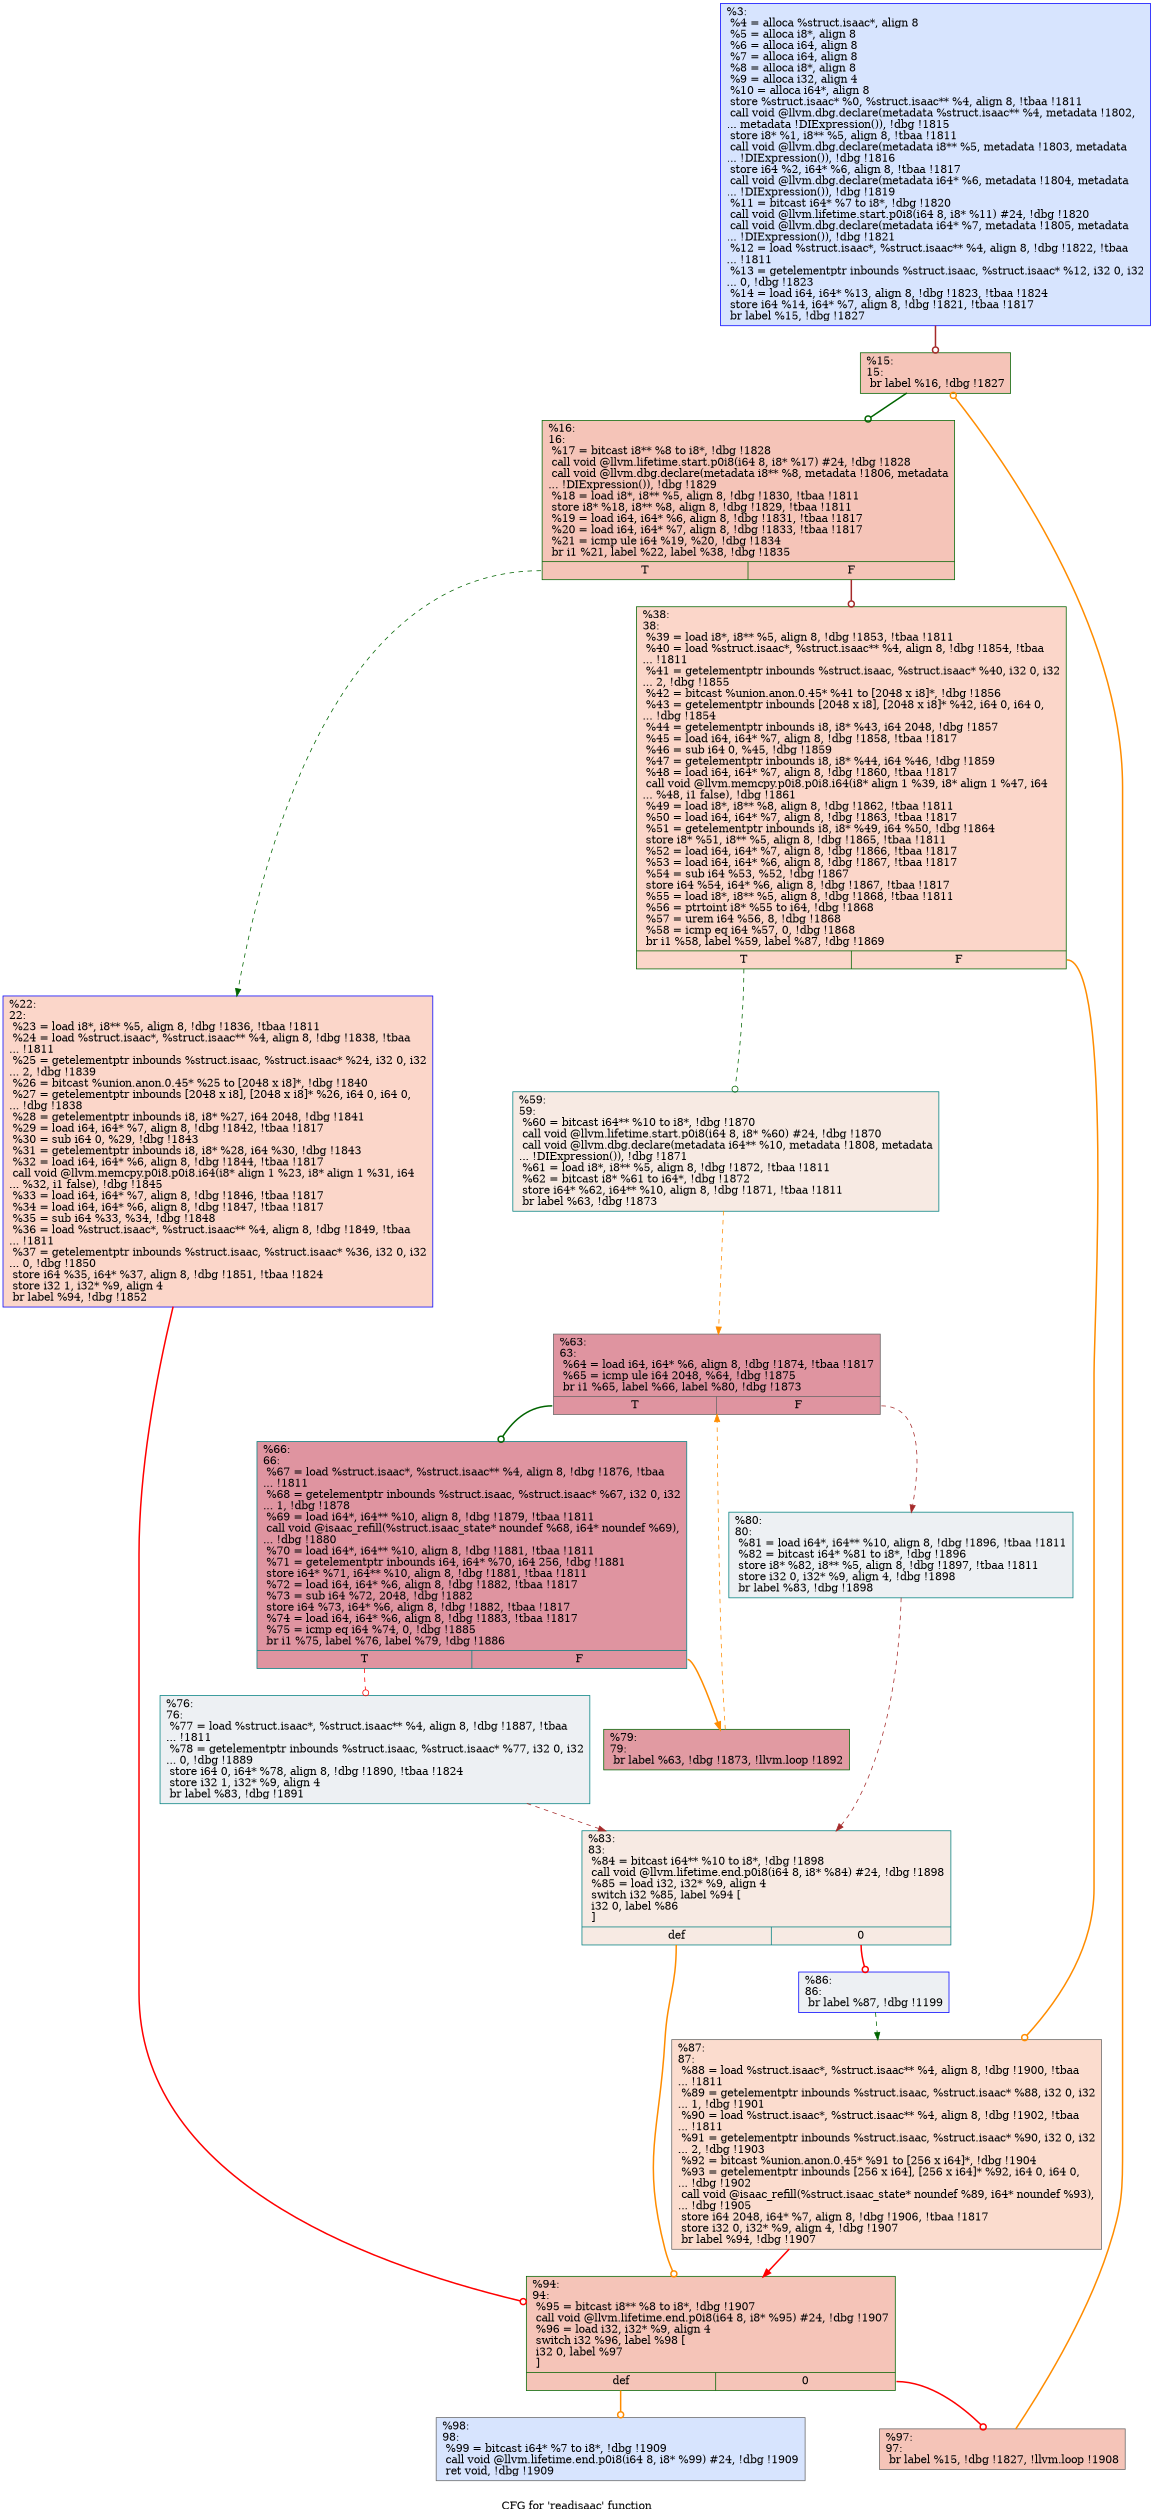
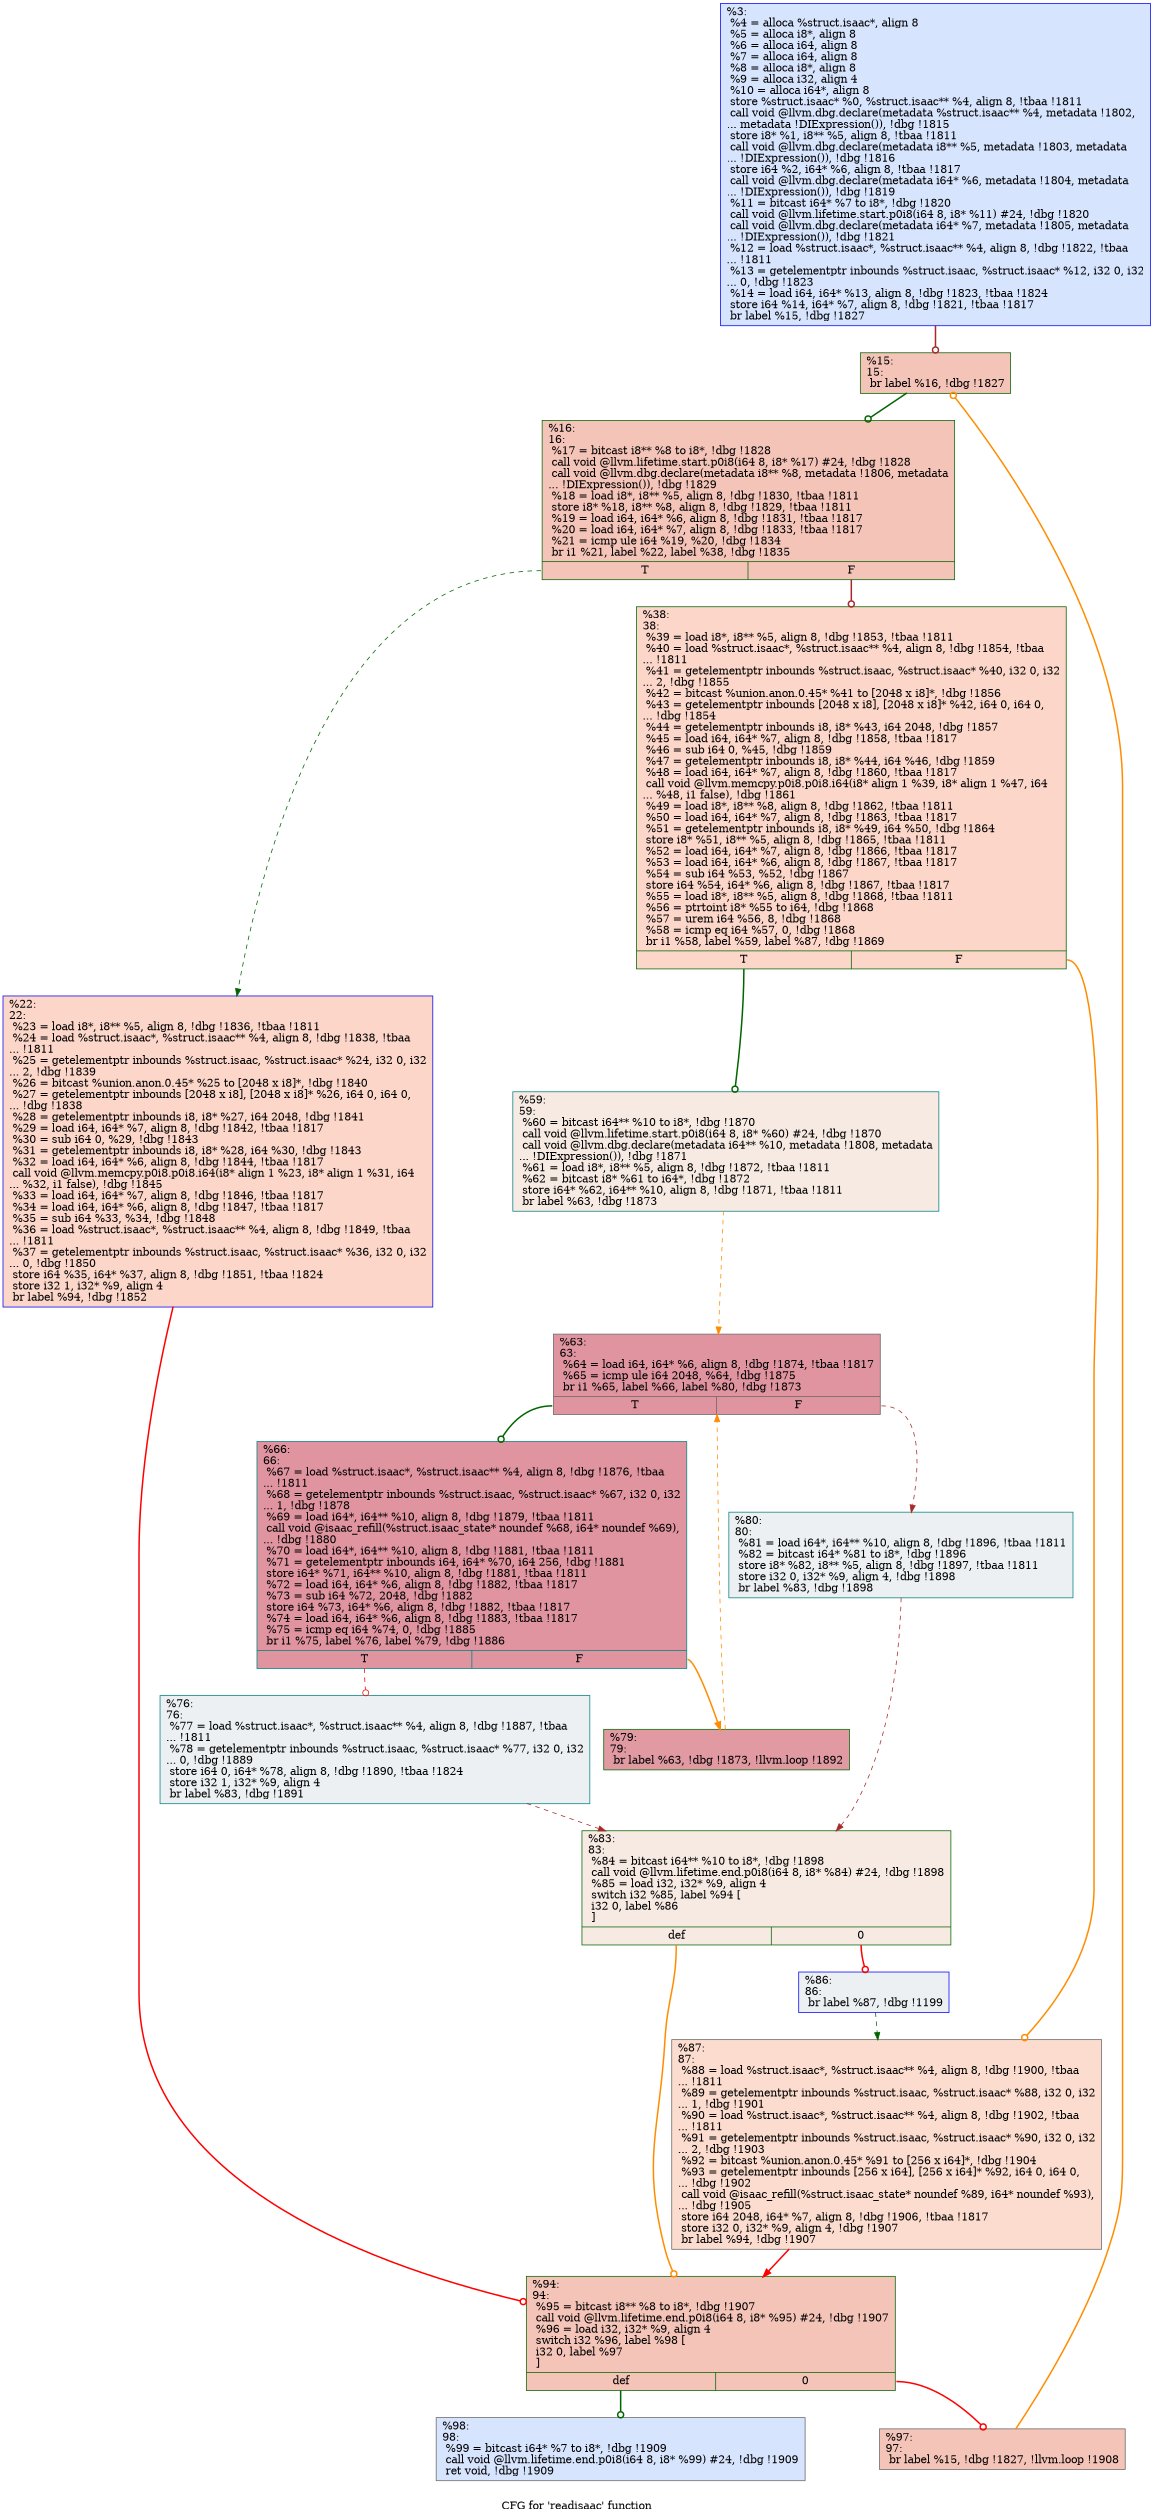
(741, 1028) -> (741, 1028)
(766, 1888) -> (766, 1888)
(621, 2401) -> (621, 2401)
